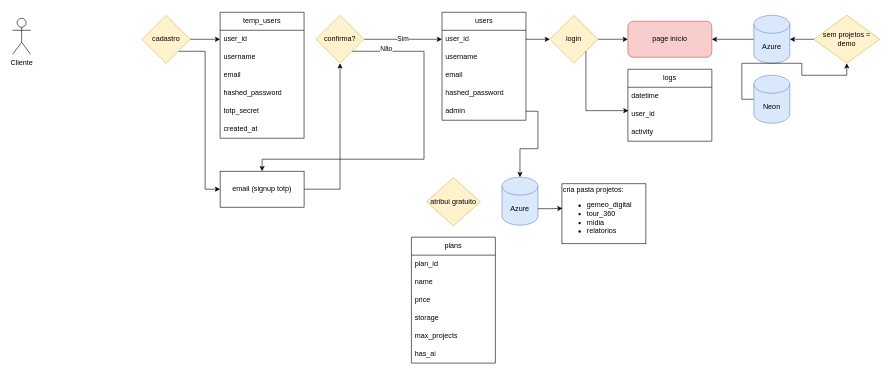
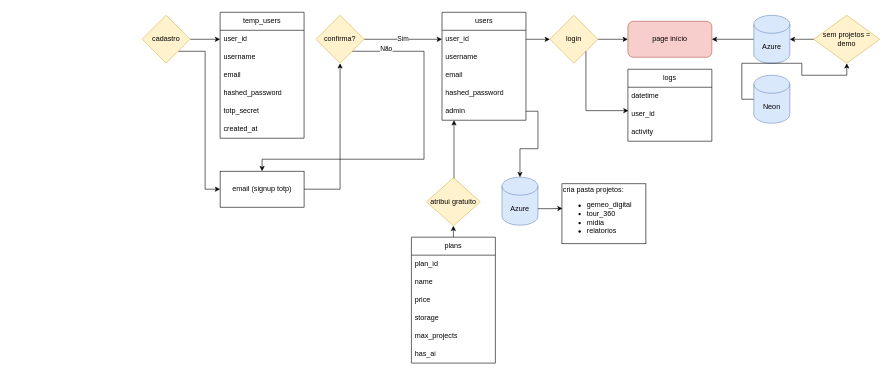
(21, 36) -> none
none -> (454, 125)
none -> (453, 234)
